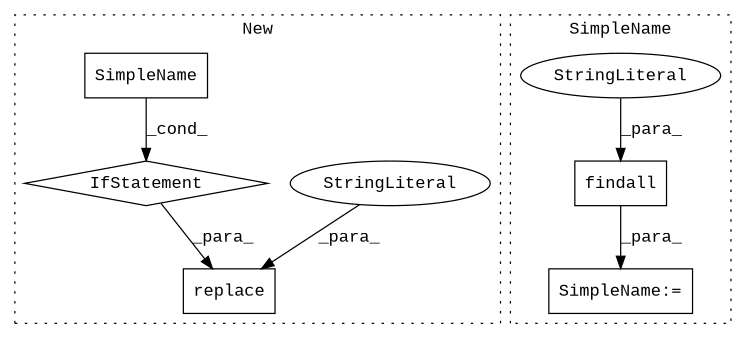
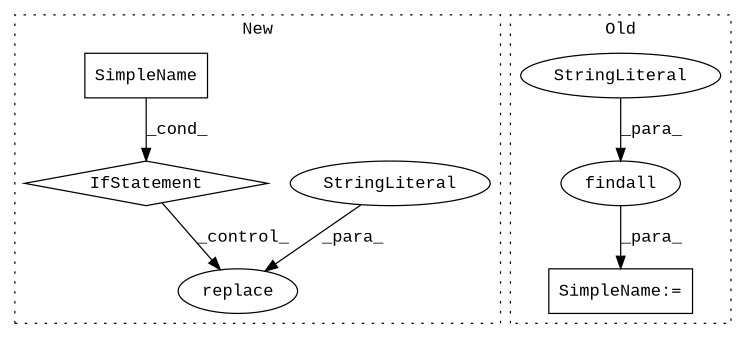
(621, 29) -> (621, 29)
(621, 183) -> (621, 183)
(223, 237) -> (243, 237)
(229, 291) -> (238, 291)
